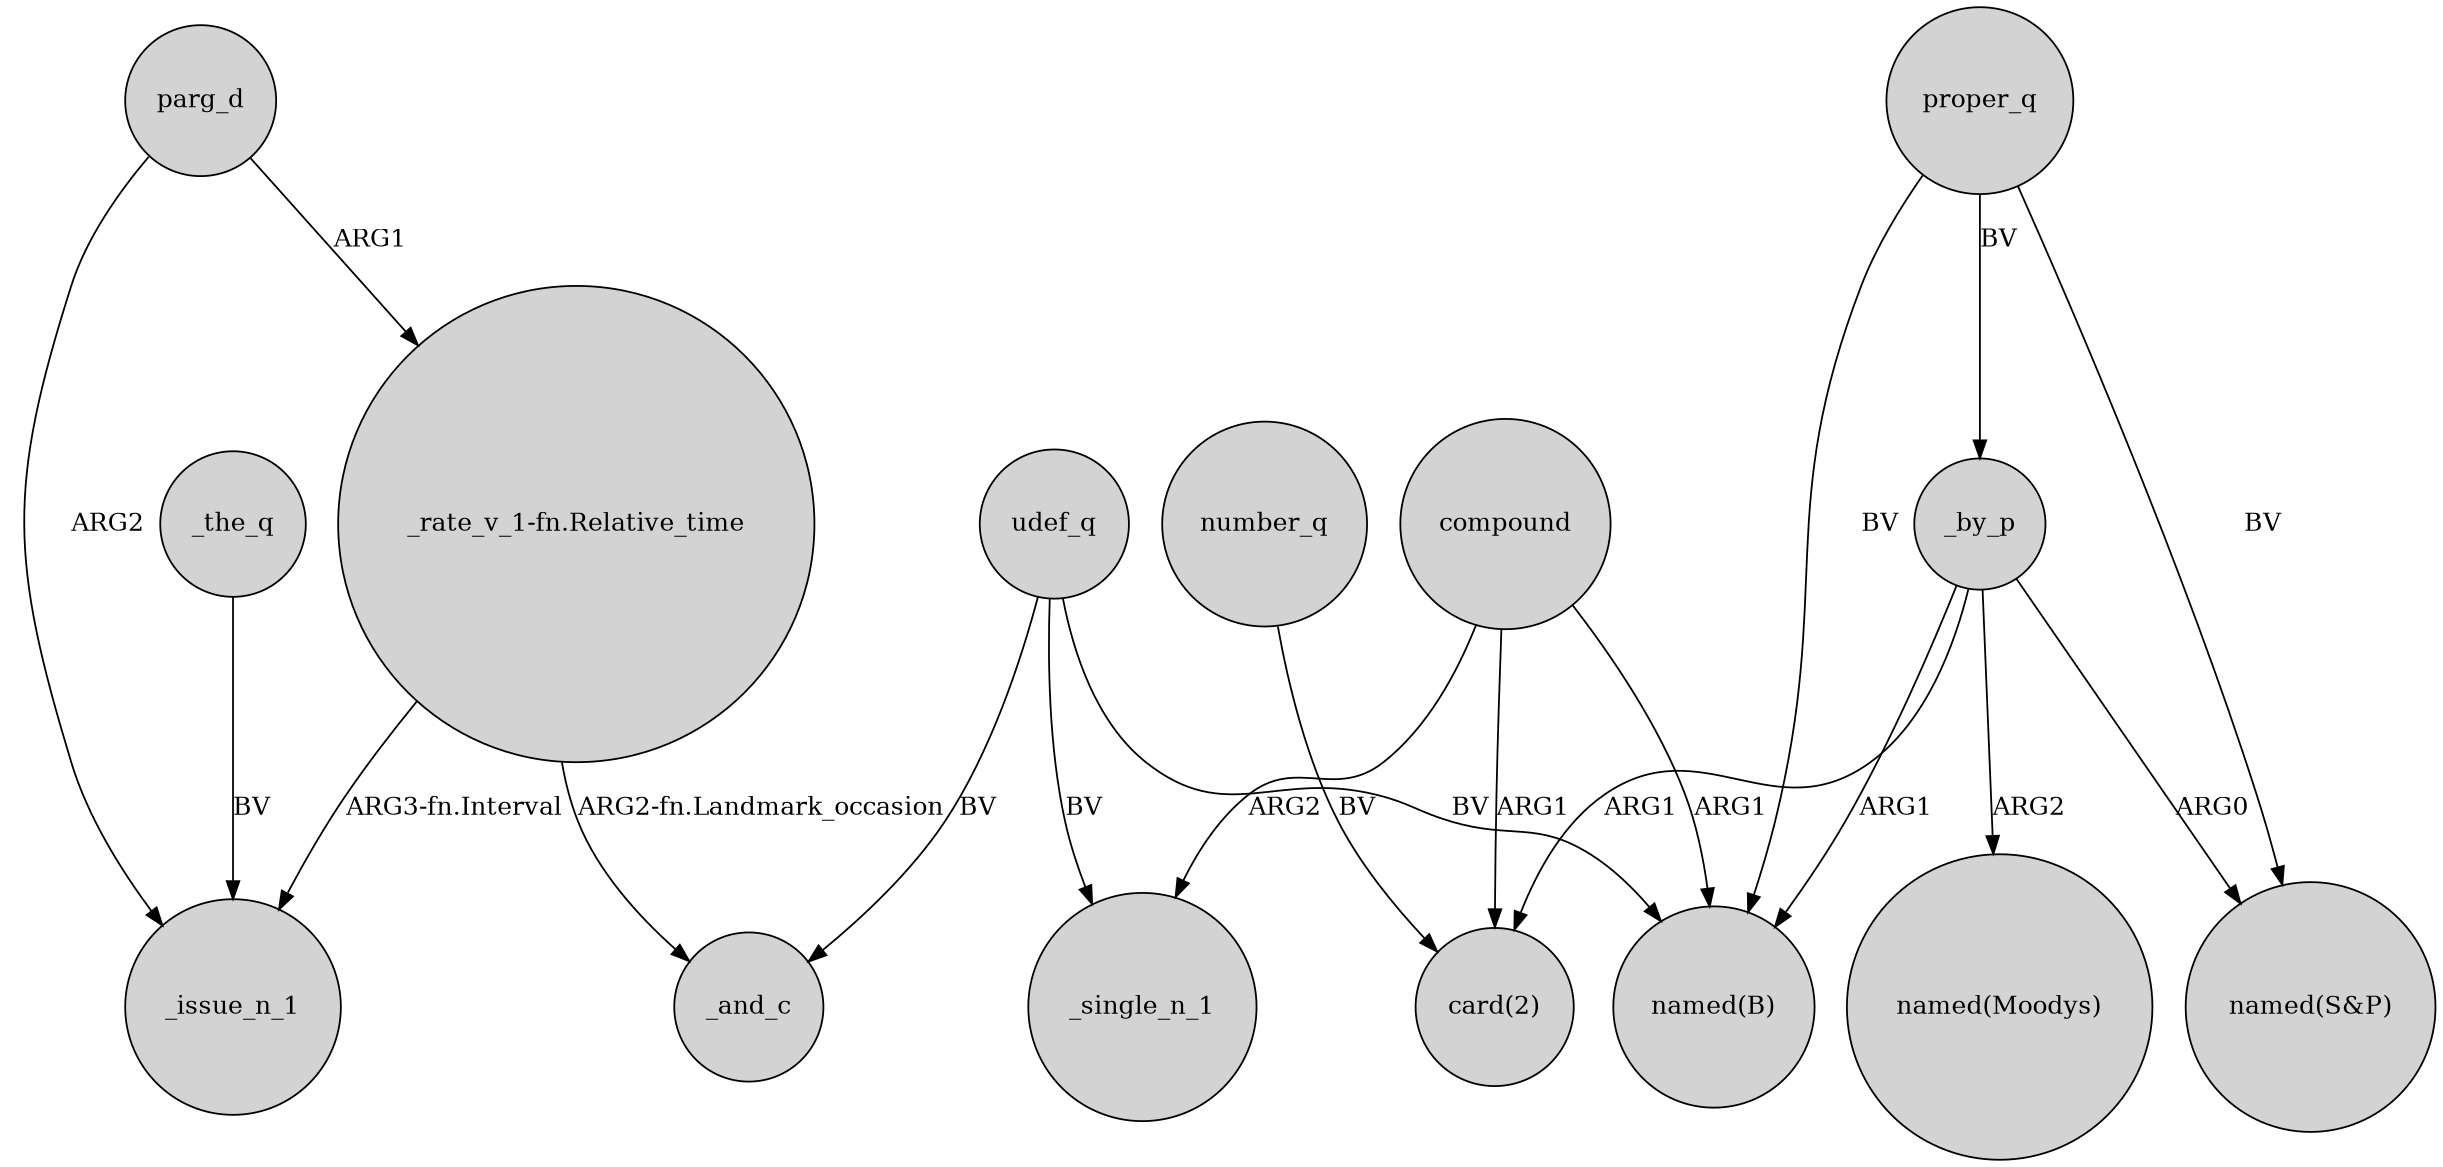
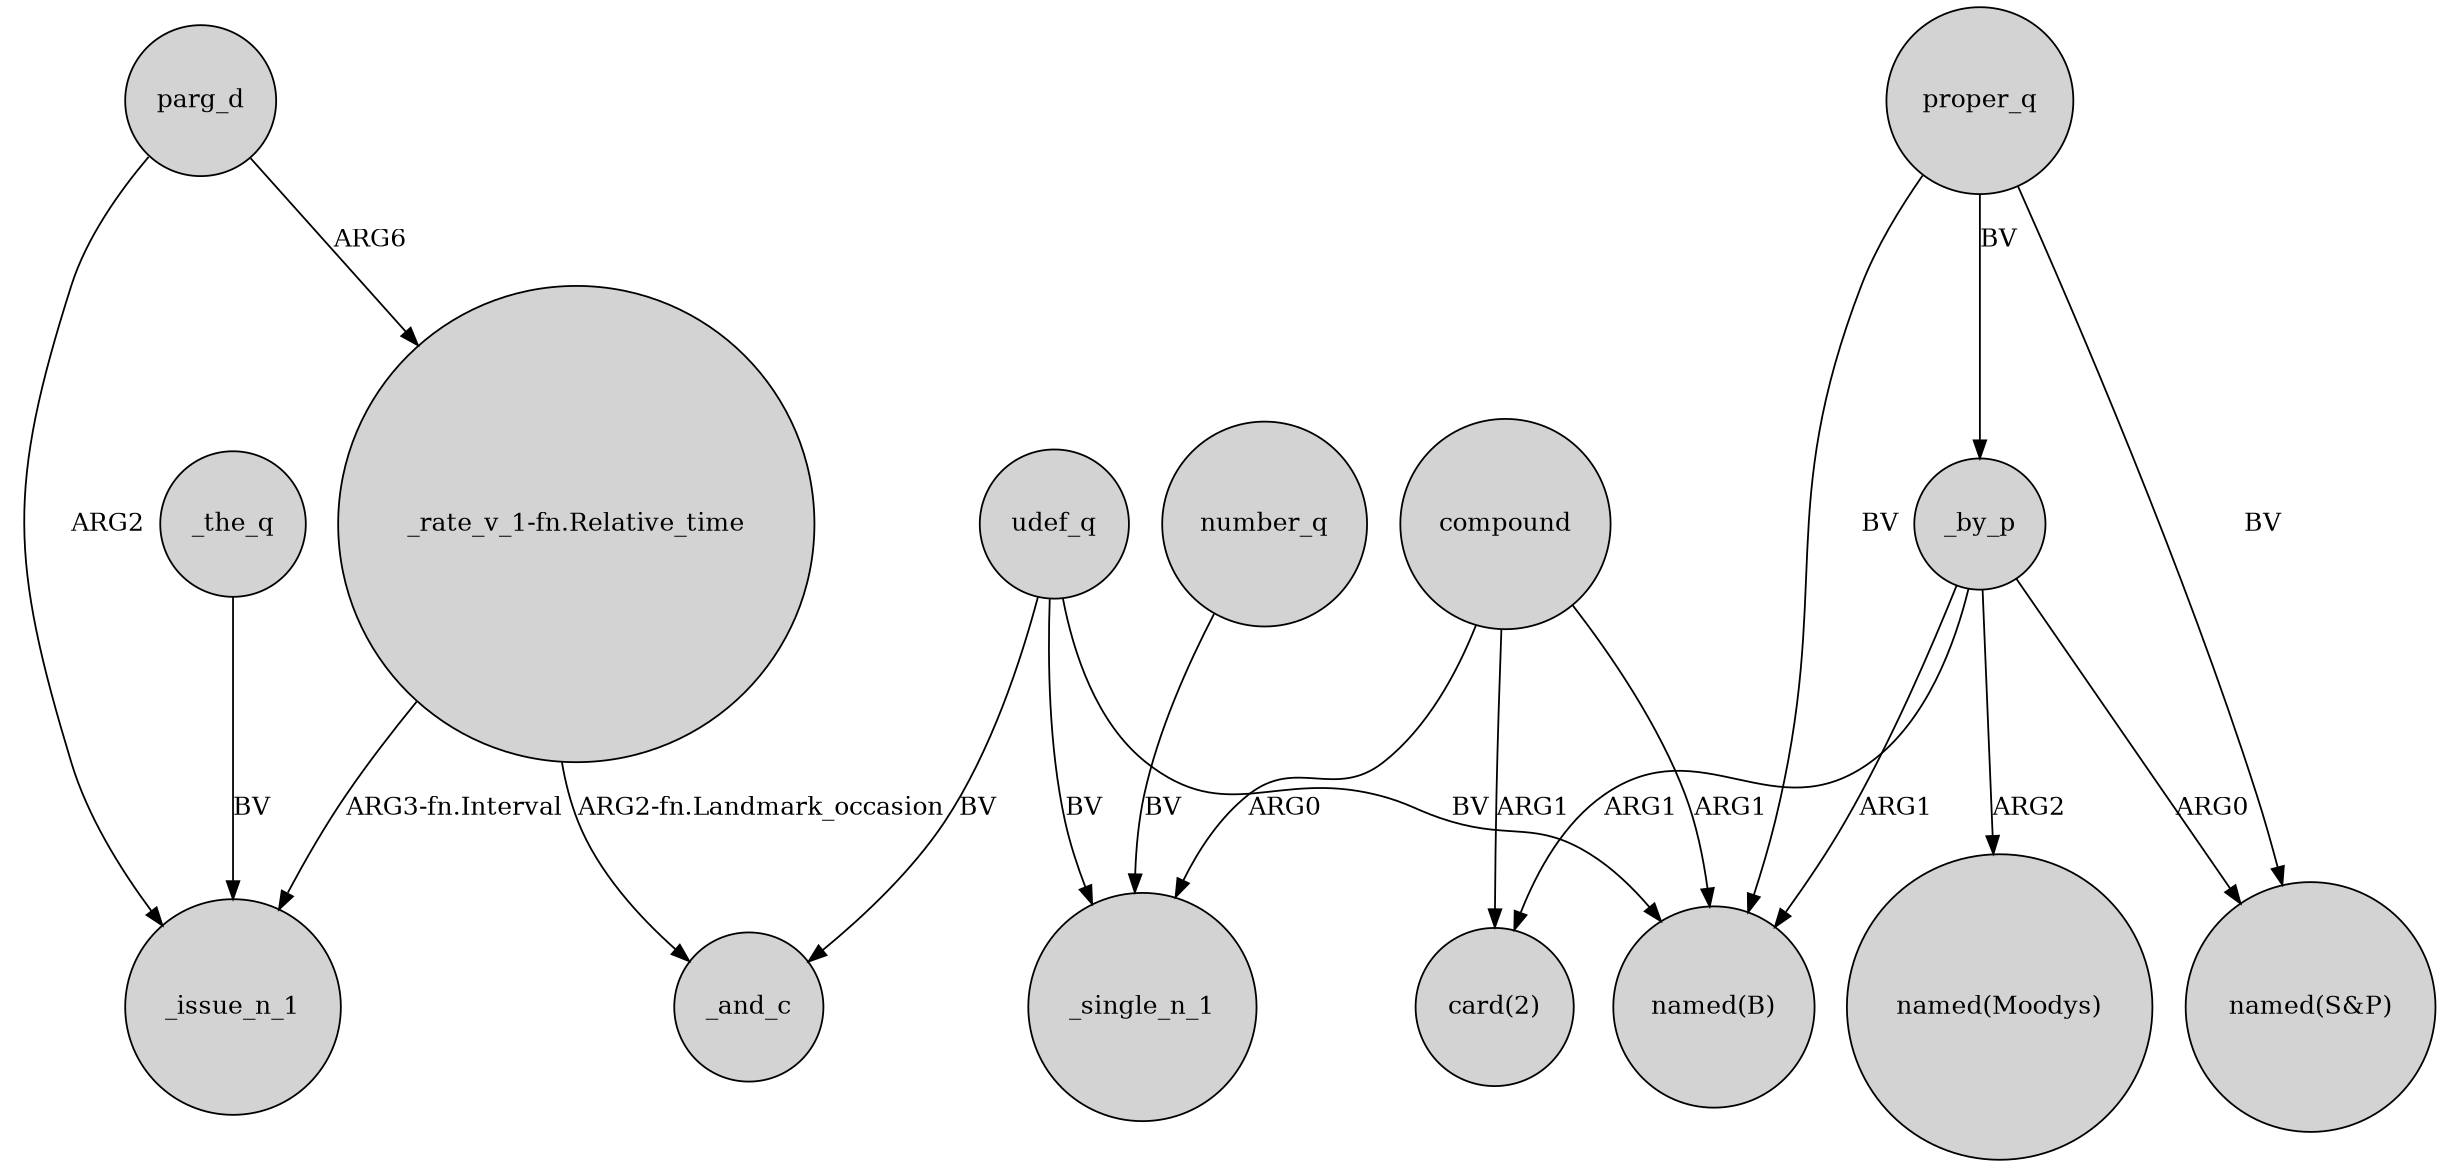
(371, 240) -> (371, 240)
(1329, 803) -> (1160, 740)
(1285, 808) -> (1285, 808)
